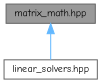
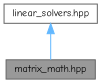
(51, 47) -> (51, 47)
